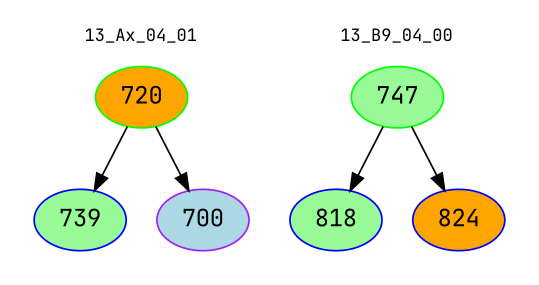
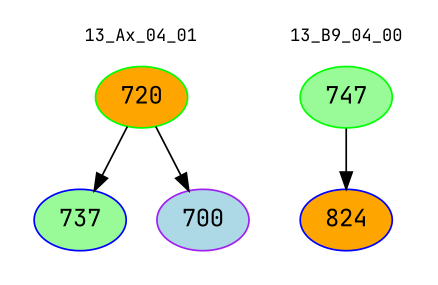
(80, 220) -> (80, 220)
(336, 220) -> none
